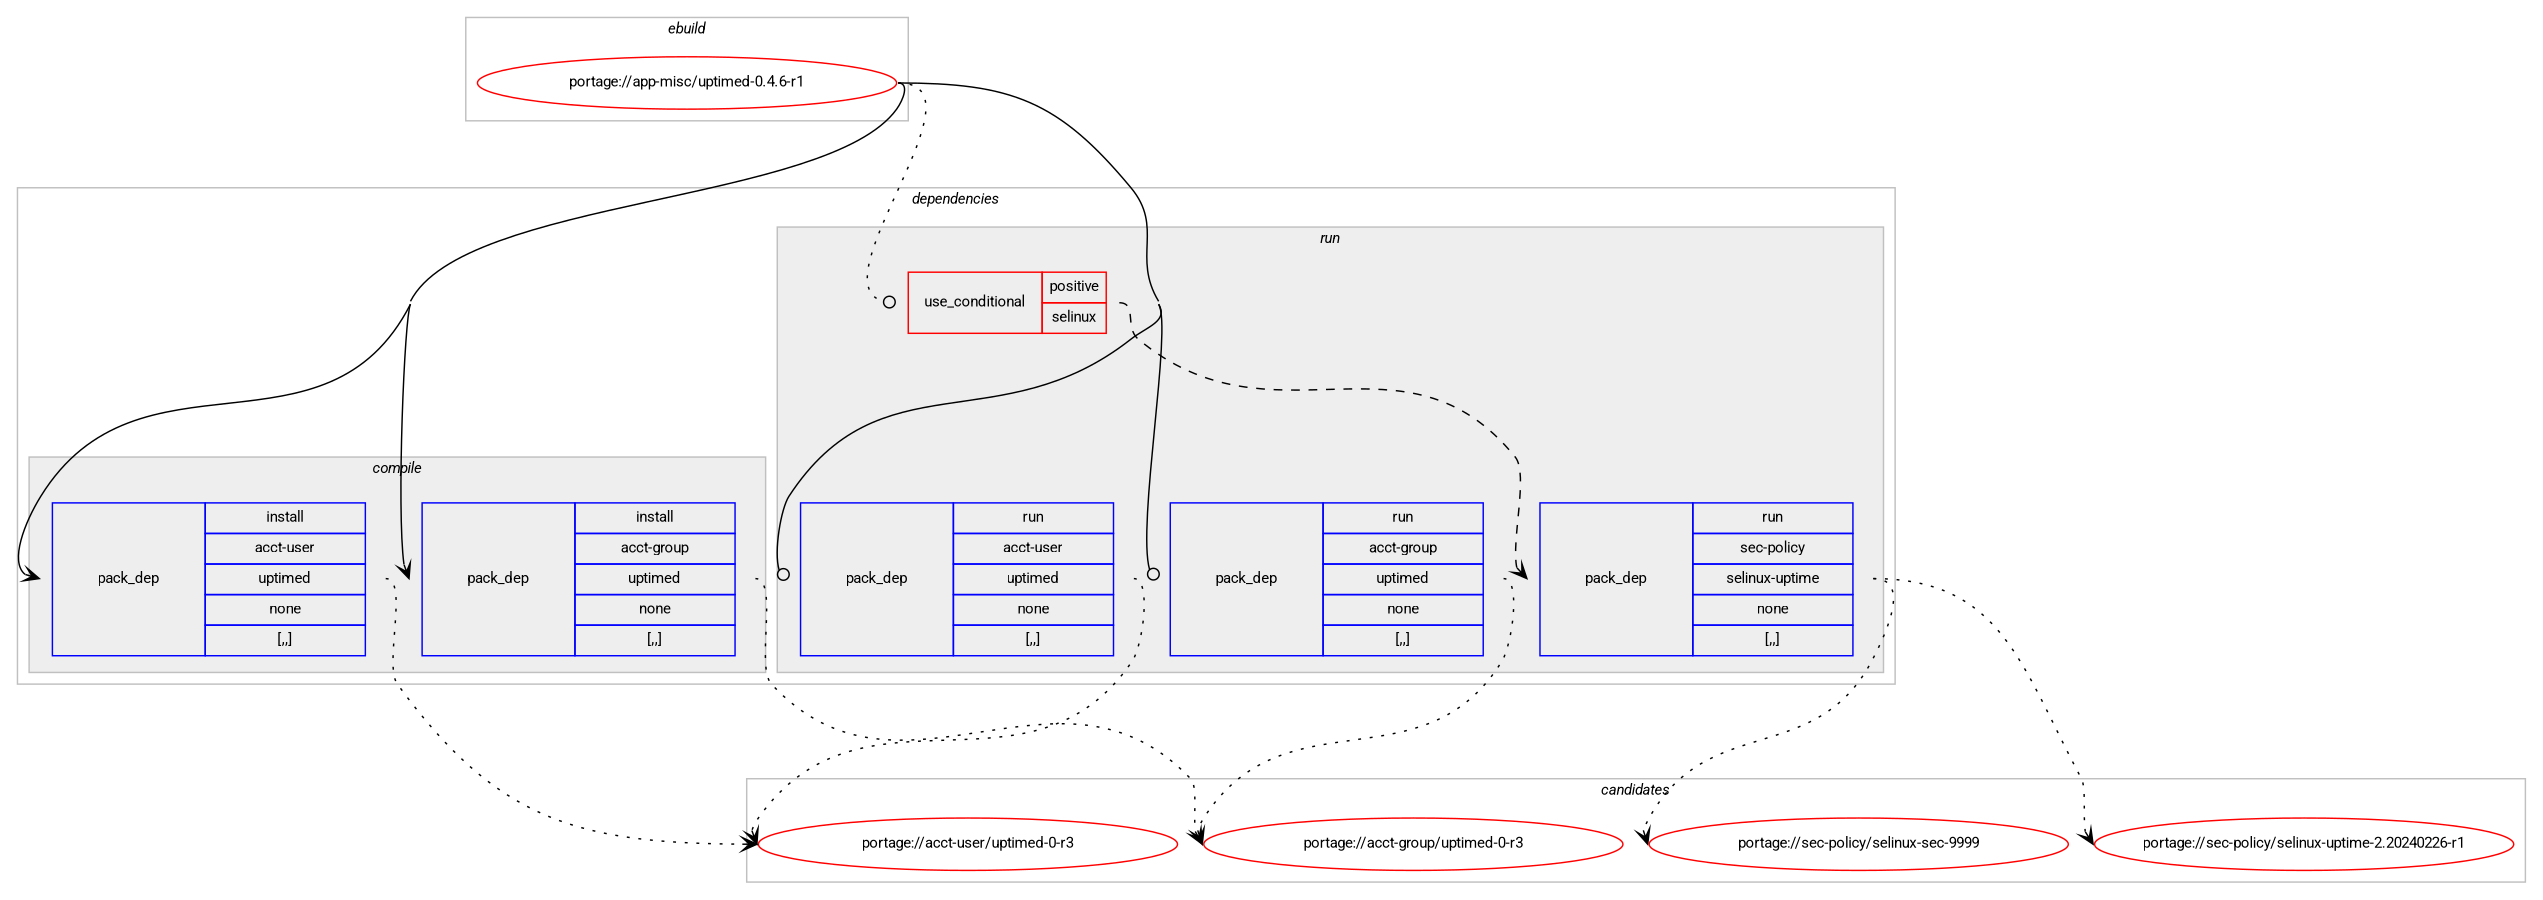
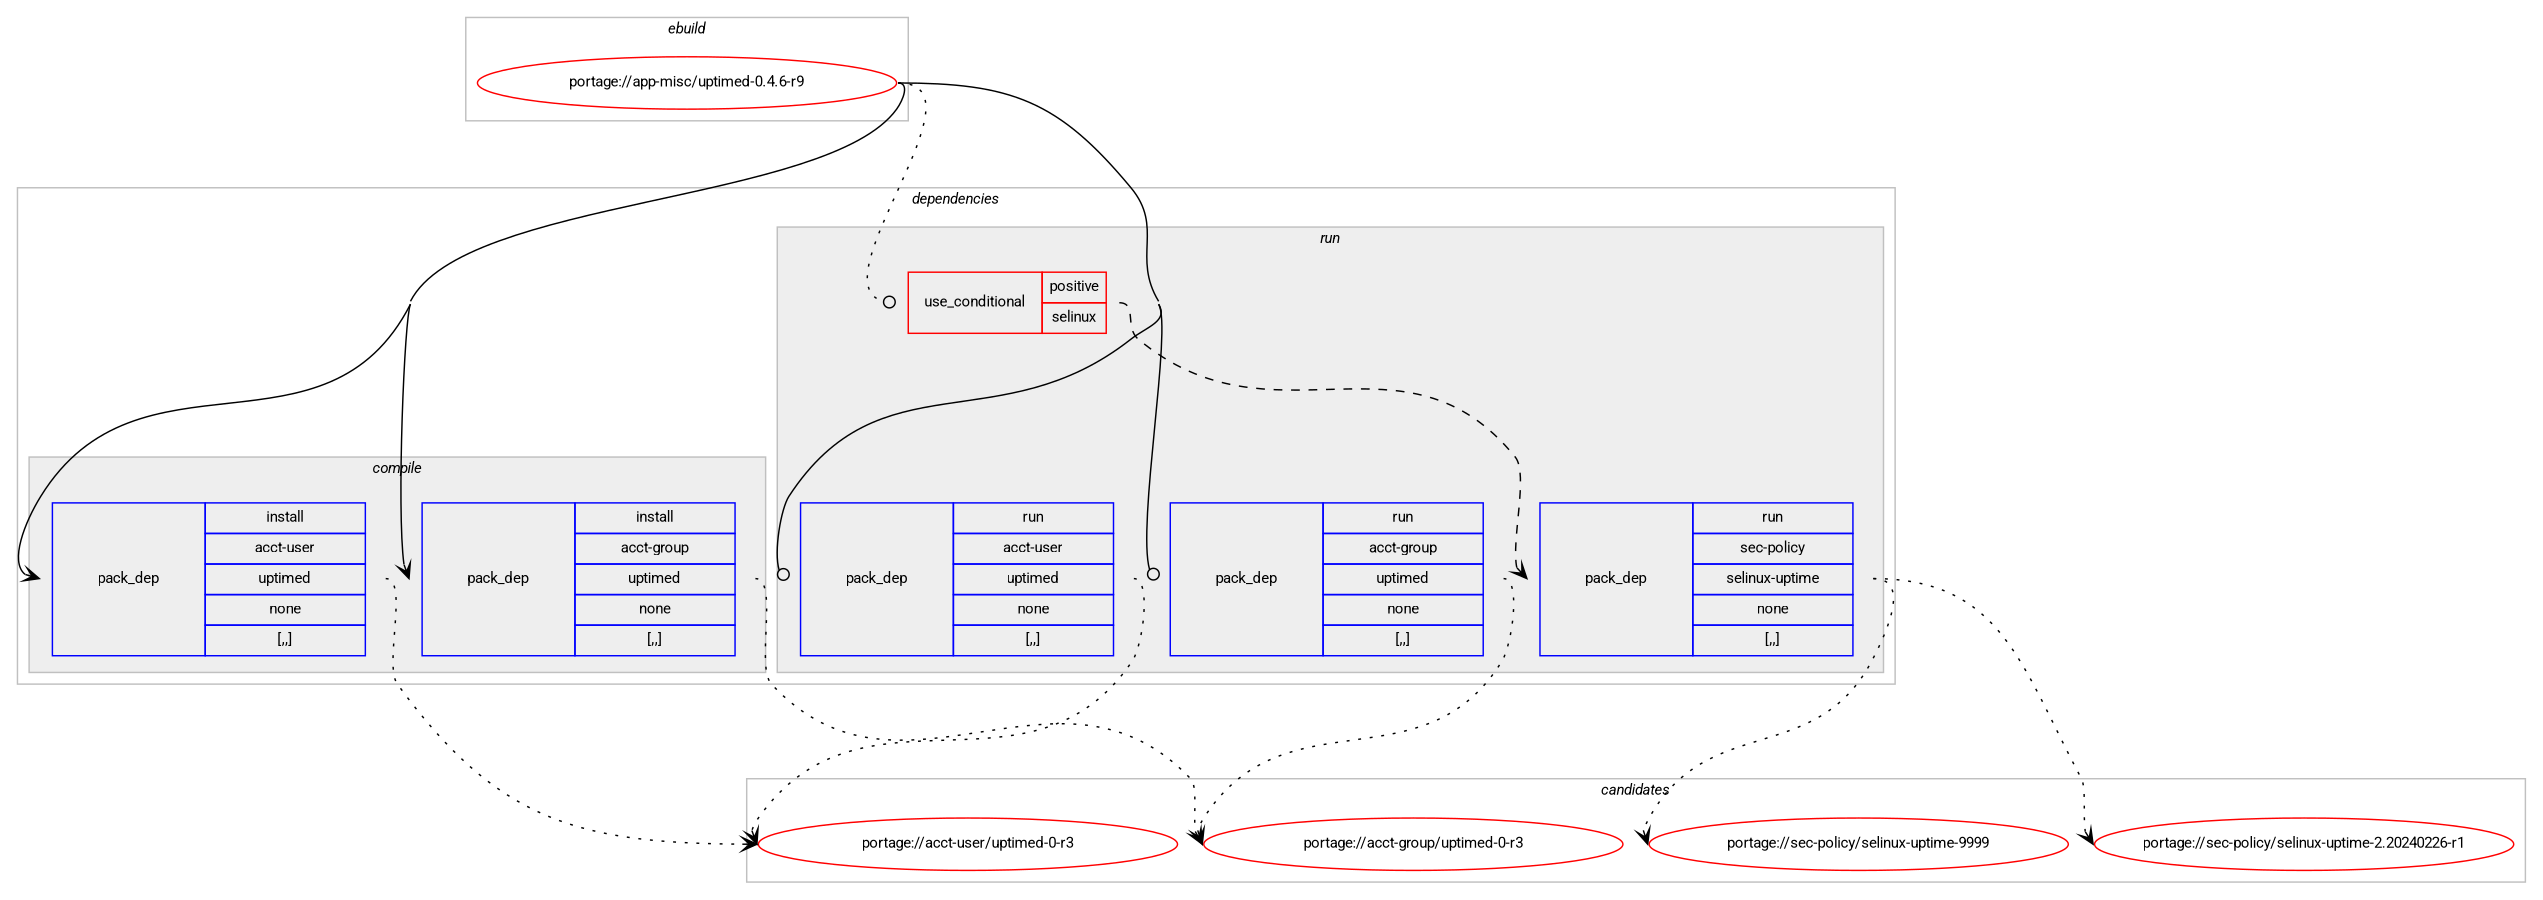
(687, 83) -> (687, 83)
(1859, 844) -> (1859, 844)
